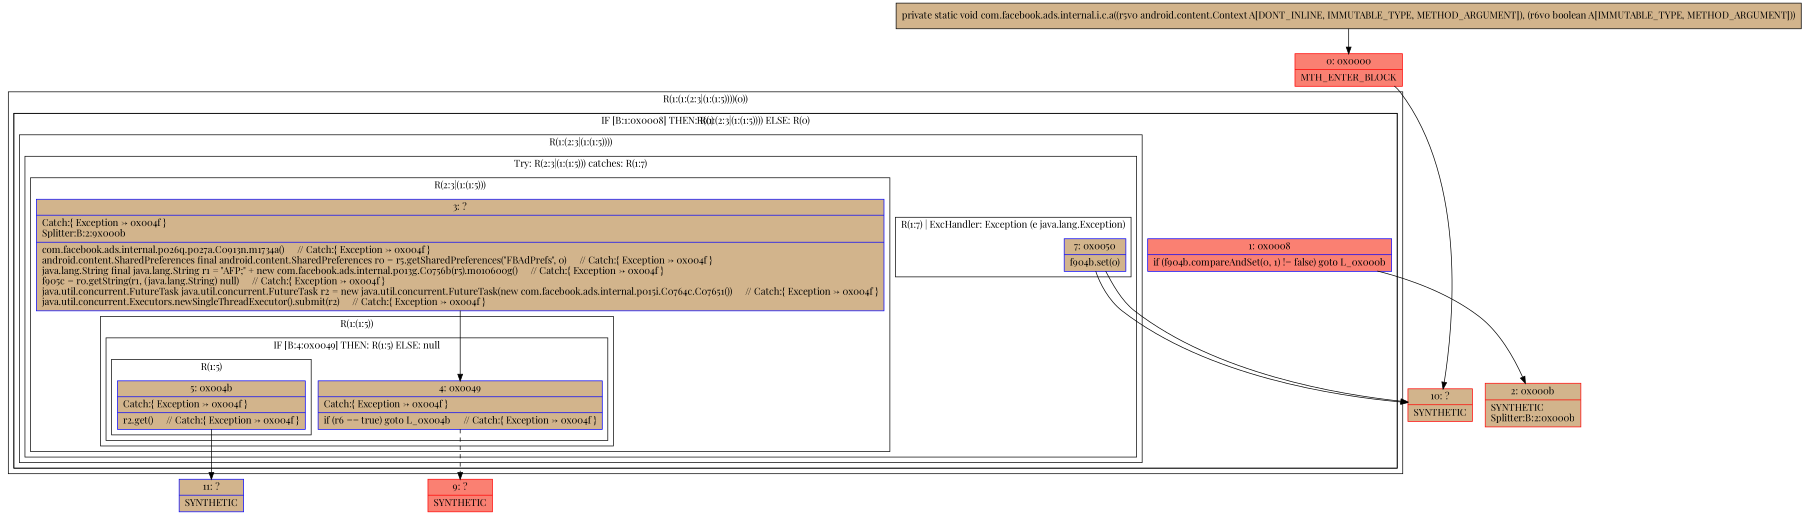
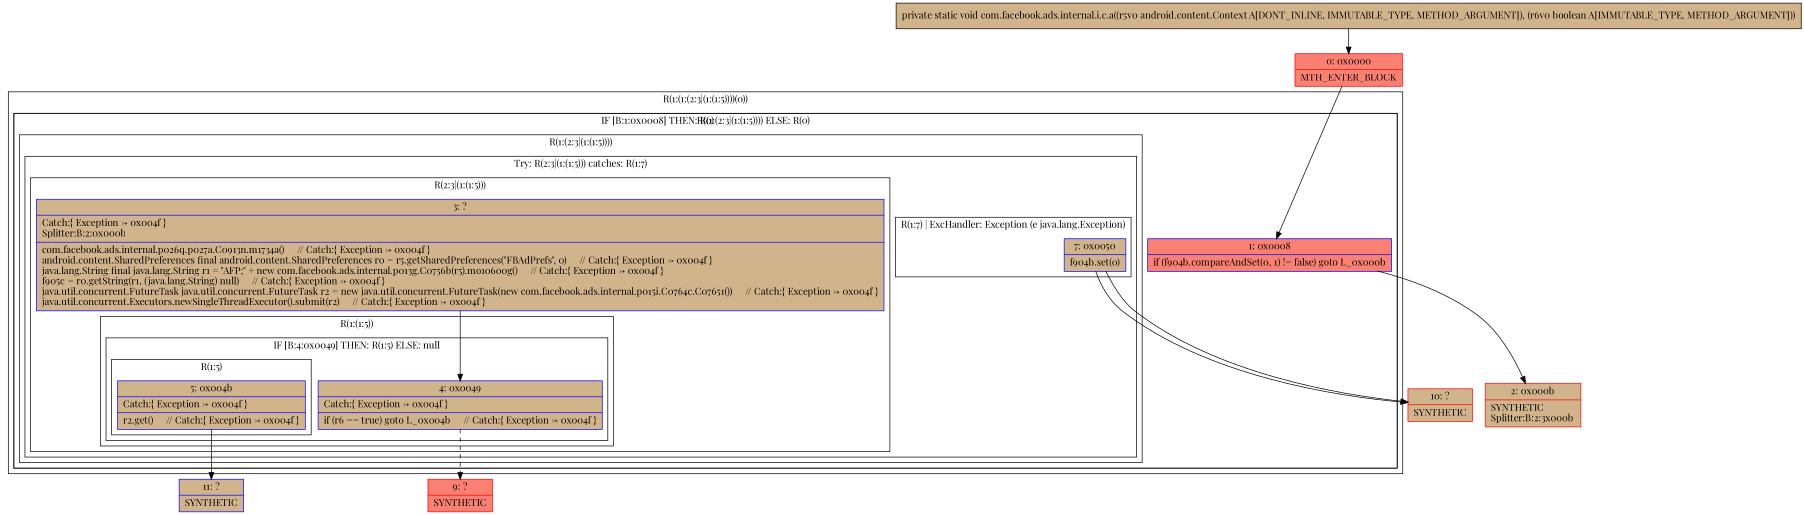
(1448, 228) -> (1311, 159)
(84, 234) -> (84, 234)
(1533, 418) -> (1532, 418)
